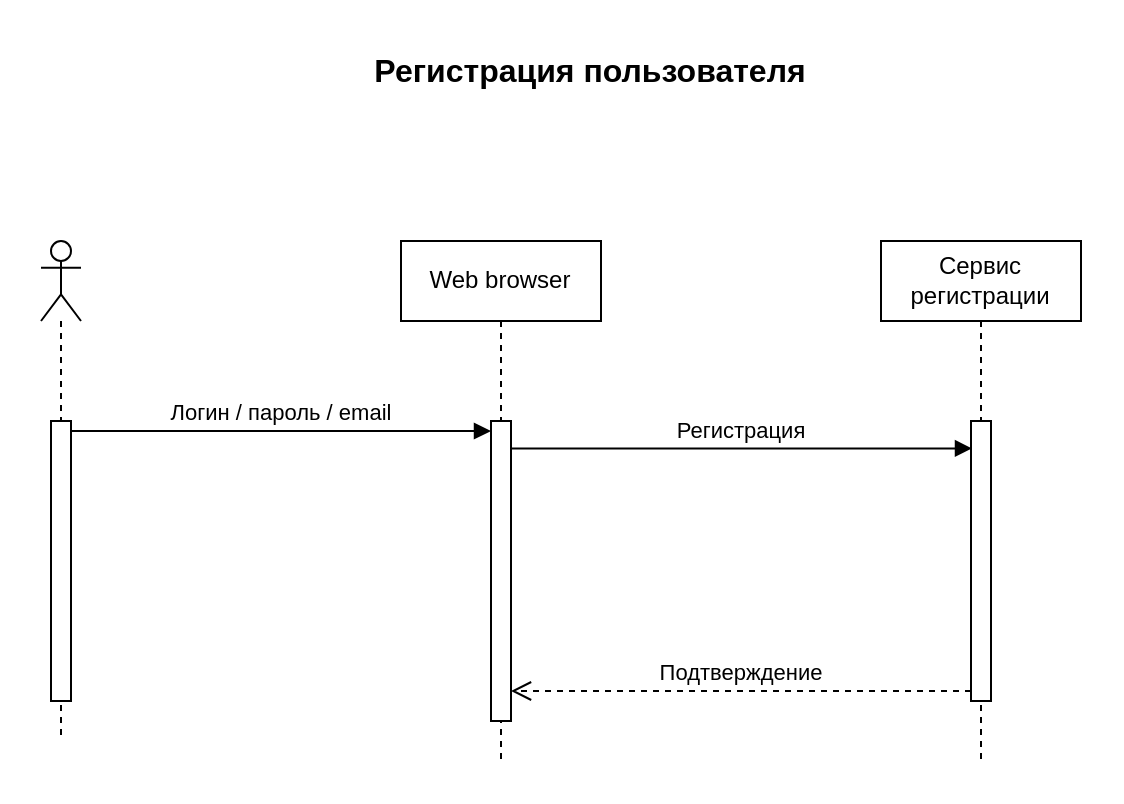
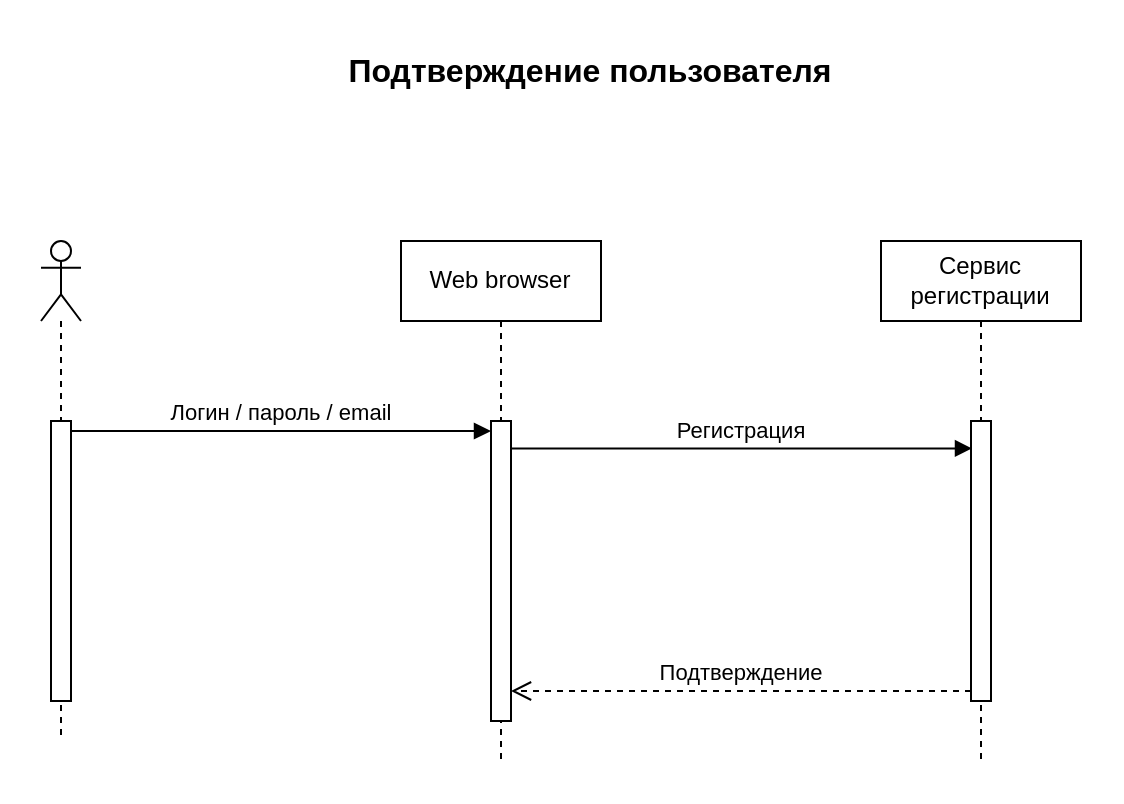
(591, 71) -> (591, 71)
